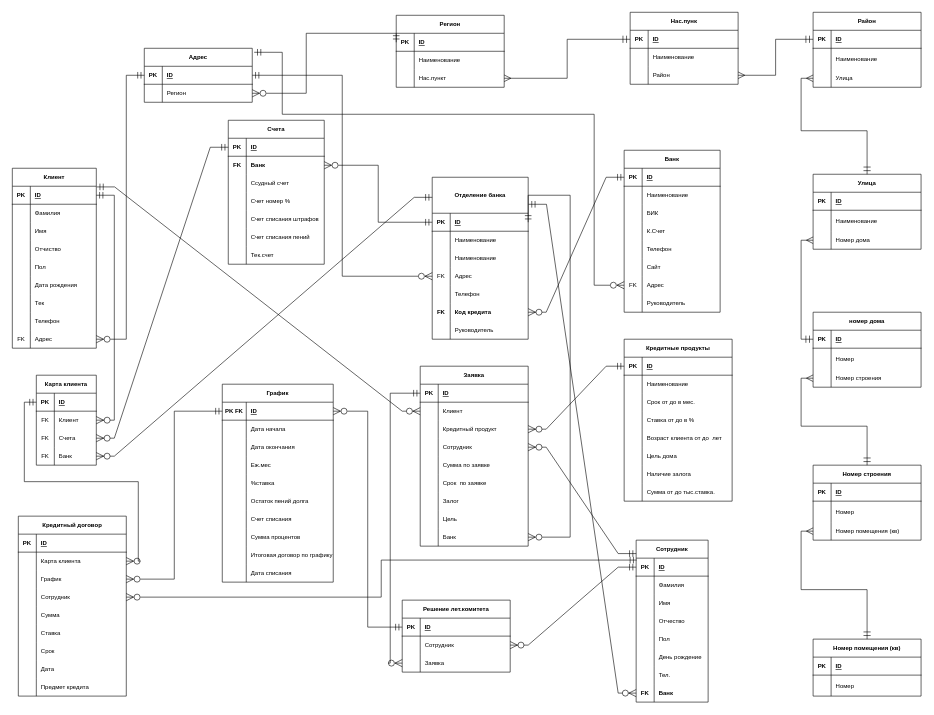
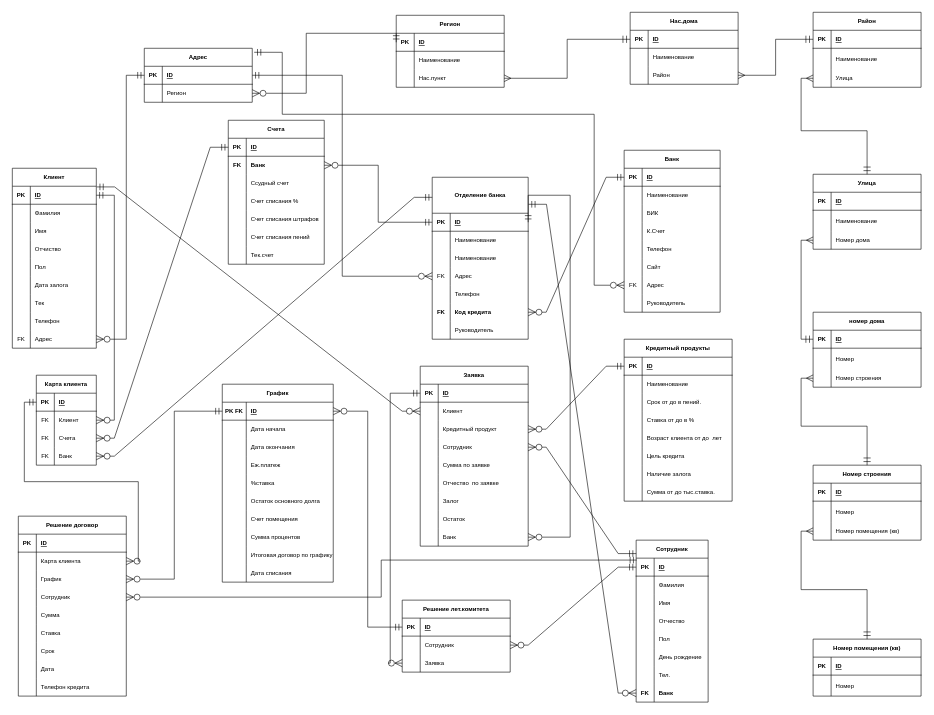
(684, 21) -> (684, 21)
(269, 201) -> (274, 201)
(56, 285) -> (53, 285)
(678, 348) -> (678, 348)
(671, 402) -> (675, 402)
(661, 456) -> (666, 456)
(260, 465) -> (265, 465)
(466, 483) -> (473, 483)
(281, 501) -> (288, 501)
(272, 519) -> (274, 519)
(450, 519) -> (455, 519)
(72, 525) -> (72, 525)
(65, 687) -> (65, 687)
